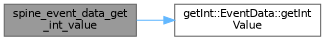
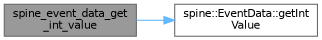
(248, 20) -> (246, 20)
